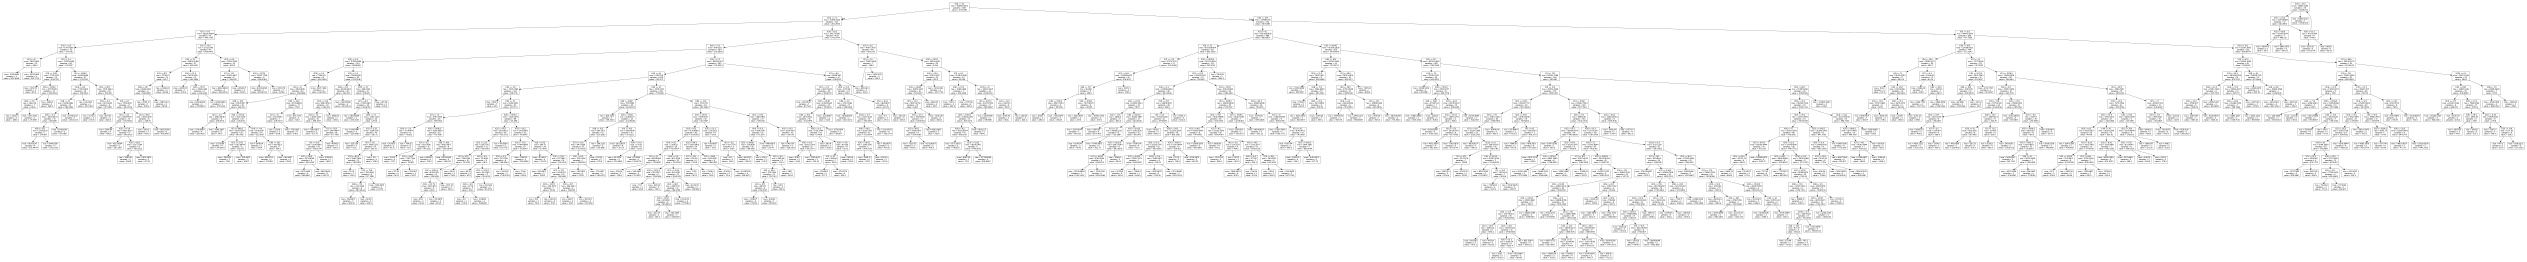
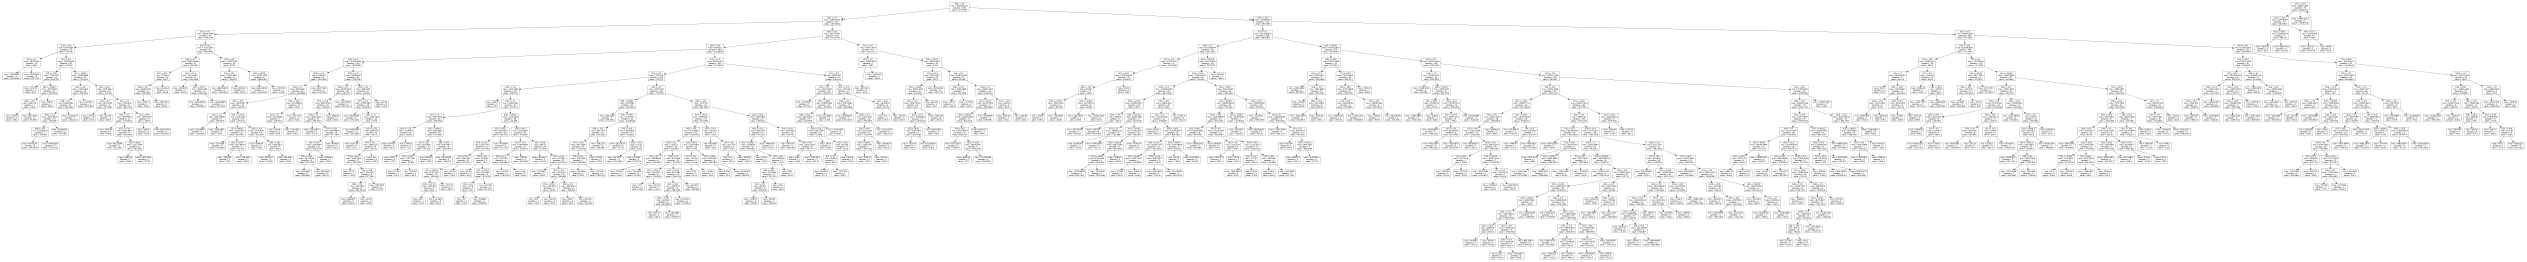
(848, 83) -> (829, 83)
